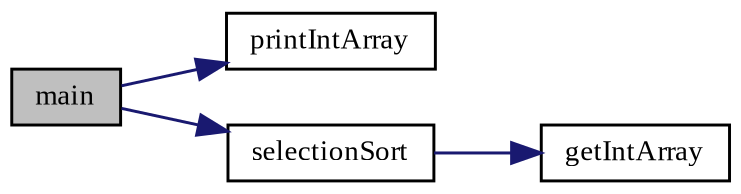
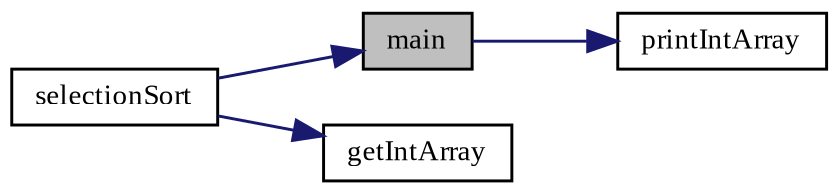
(160, 117) -> (276, 67)
